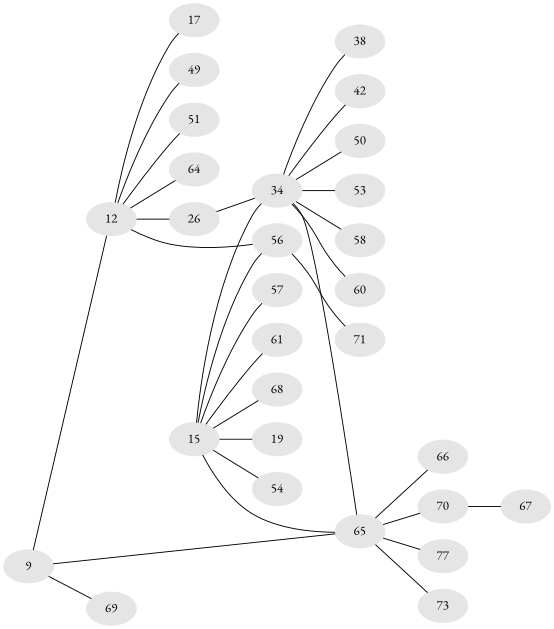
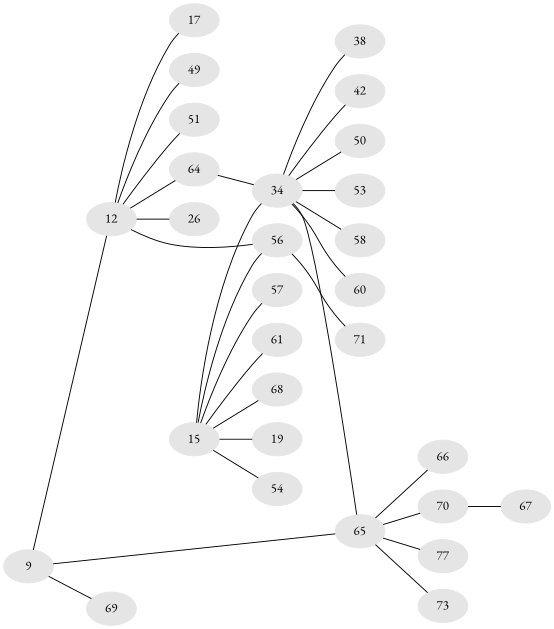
(236, 205) -> (236, 180)
(256, 516) -> none
